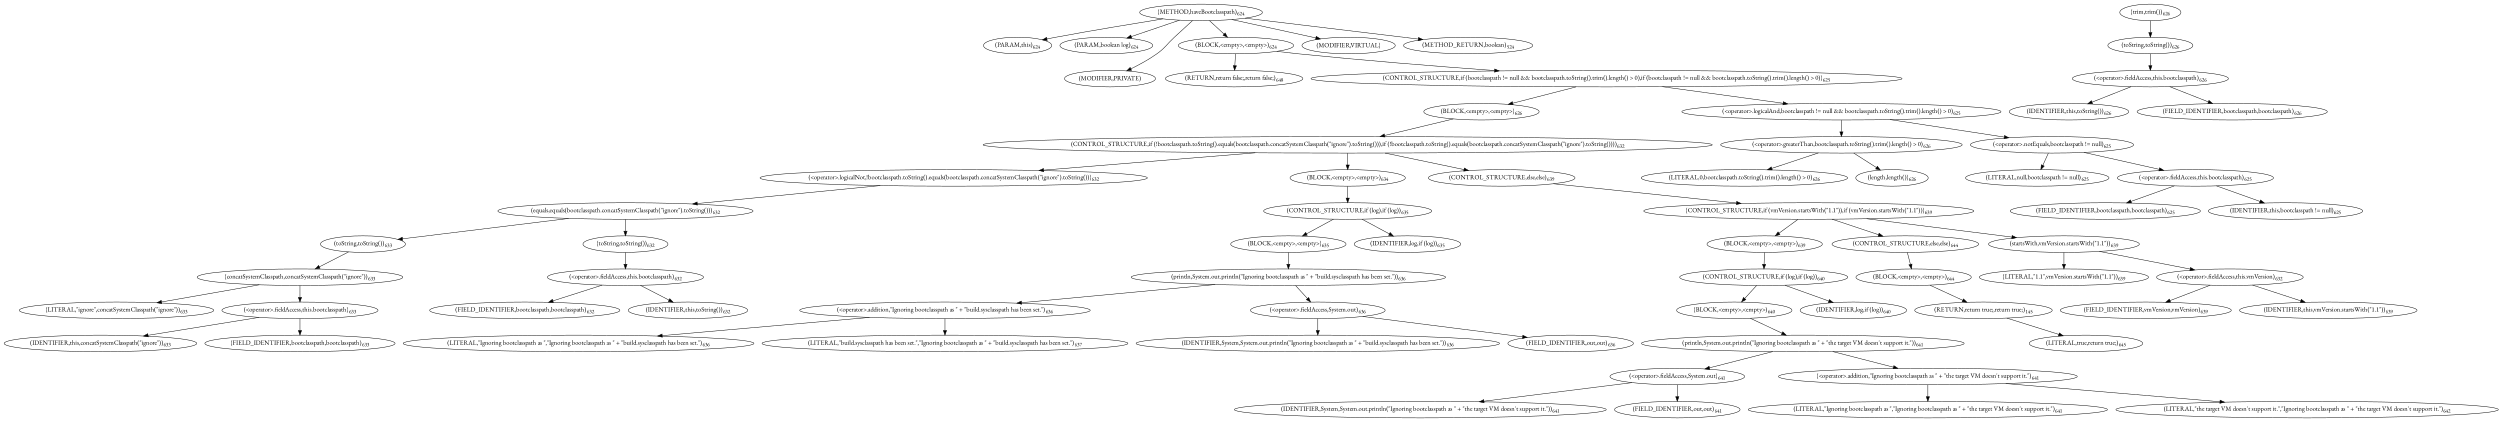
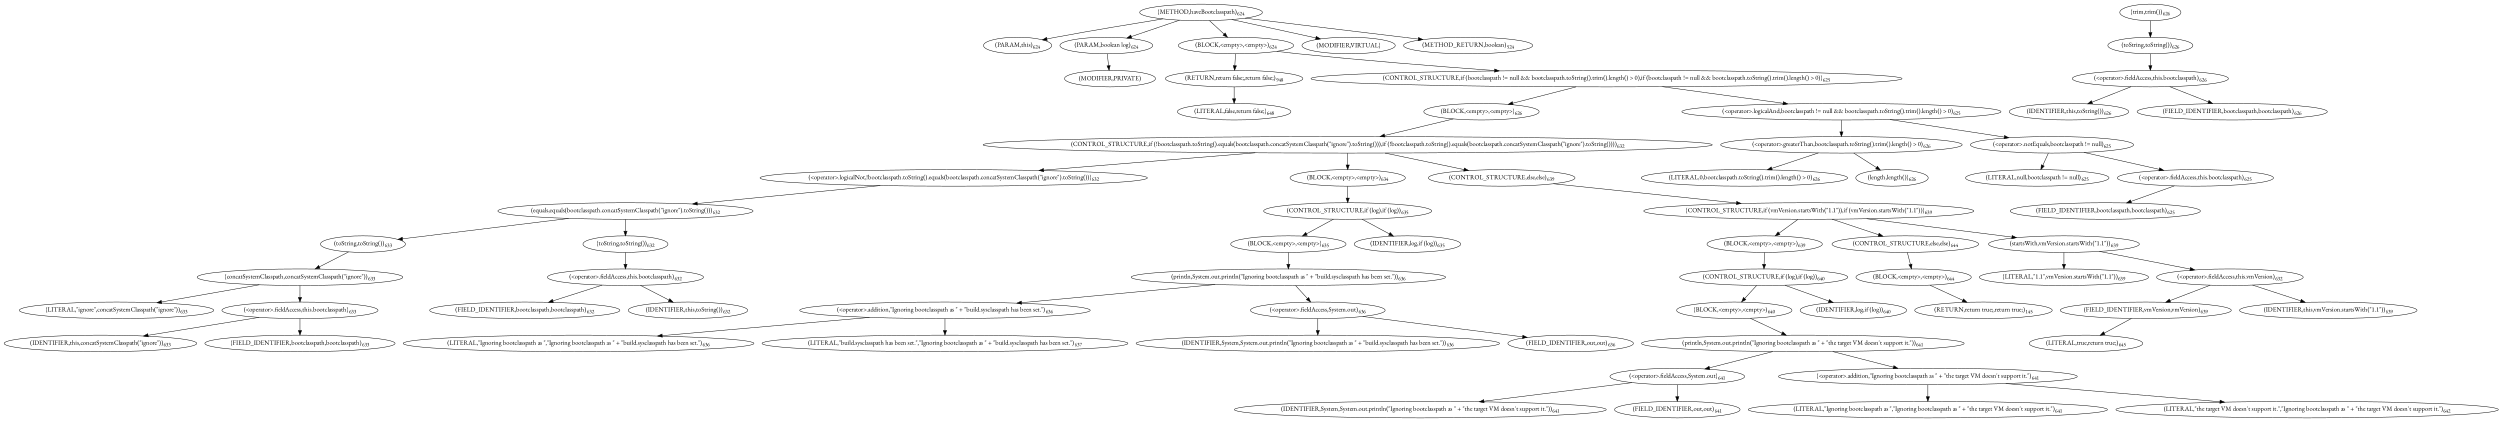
(1164, 48) -> (1108, 60)
(1280, 78) -> (1280, 78)
none -> (1234, 112)
(2286, 211) -> none
(2033, 326) -> (2118, 326)
